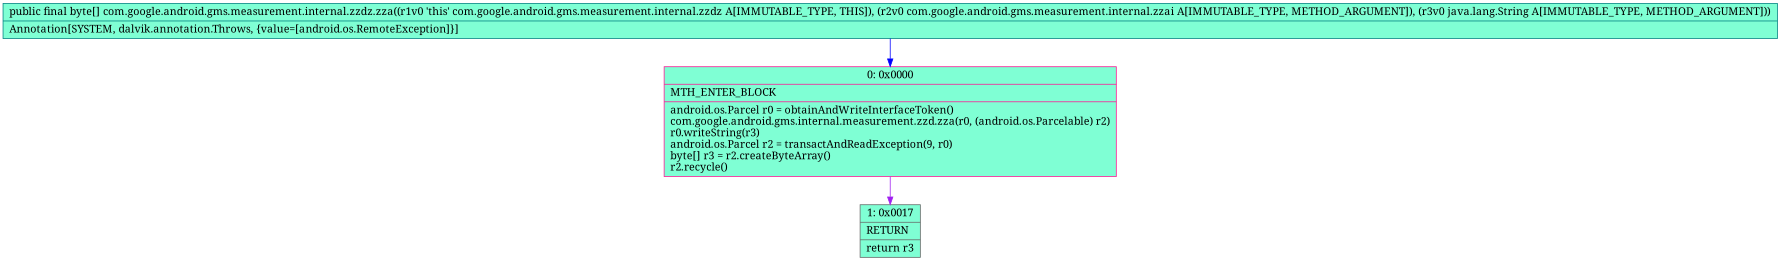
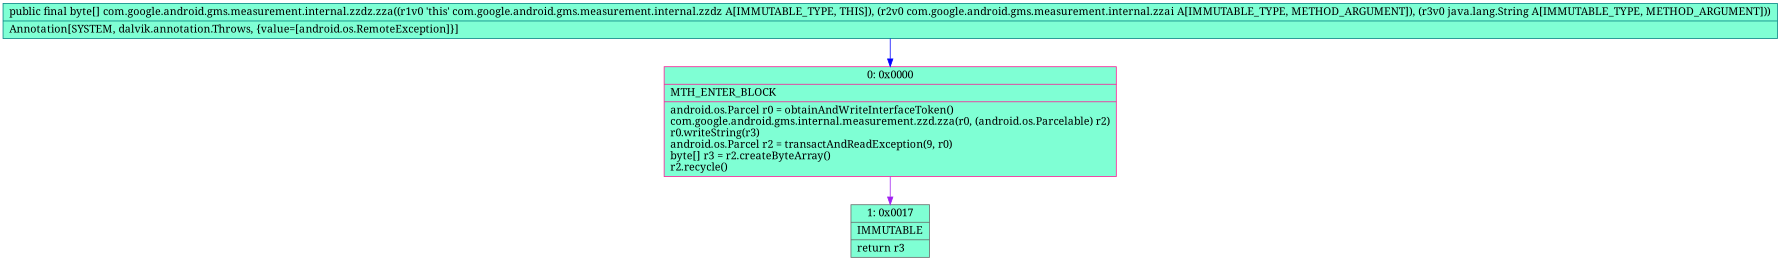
(888, 231) -> (890, 231)
